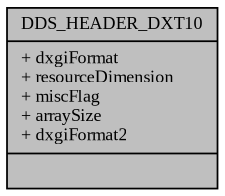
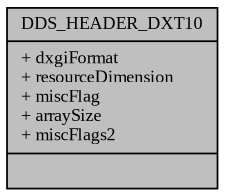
(75, 135) -> (69, 135)
